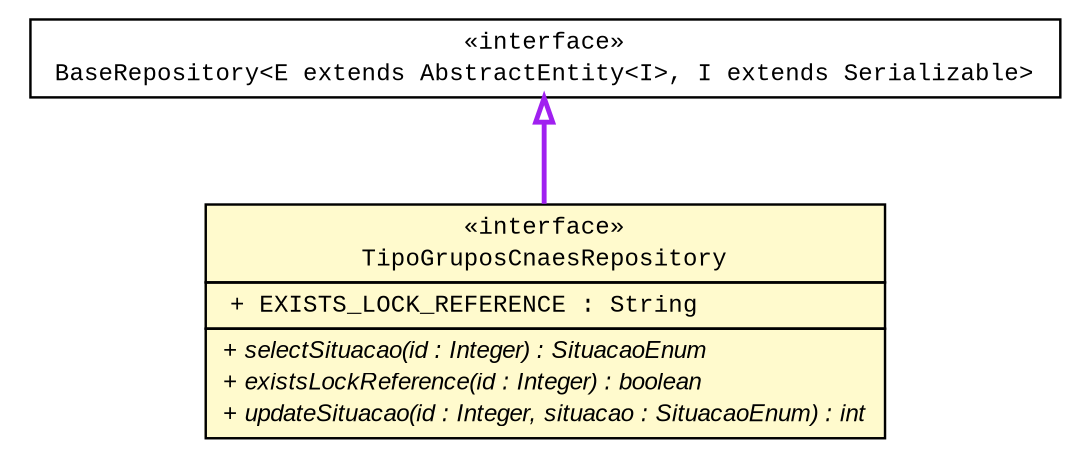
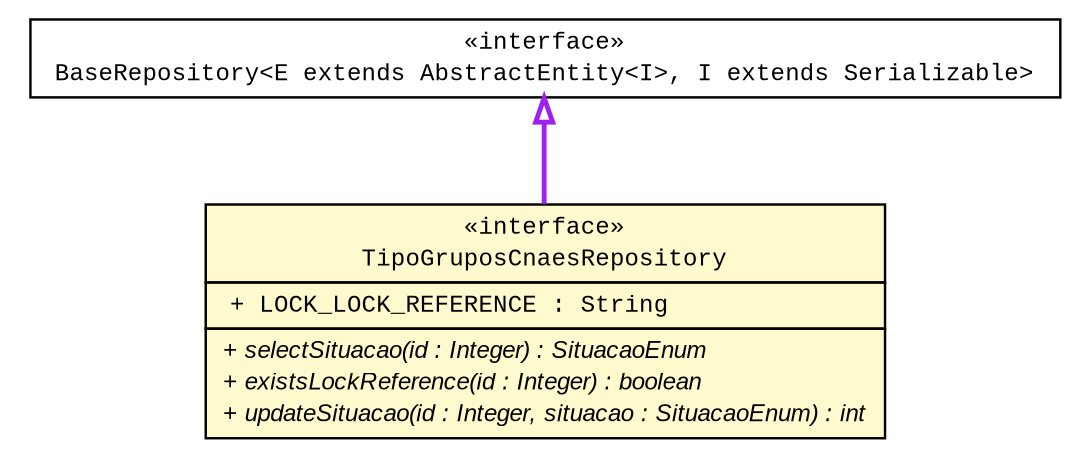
(465, 304) -> (450, 304)
